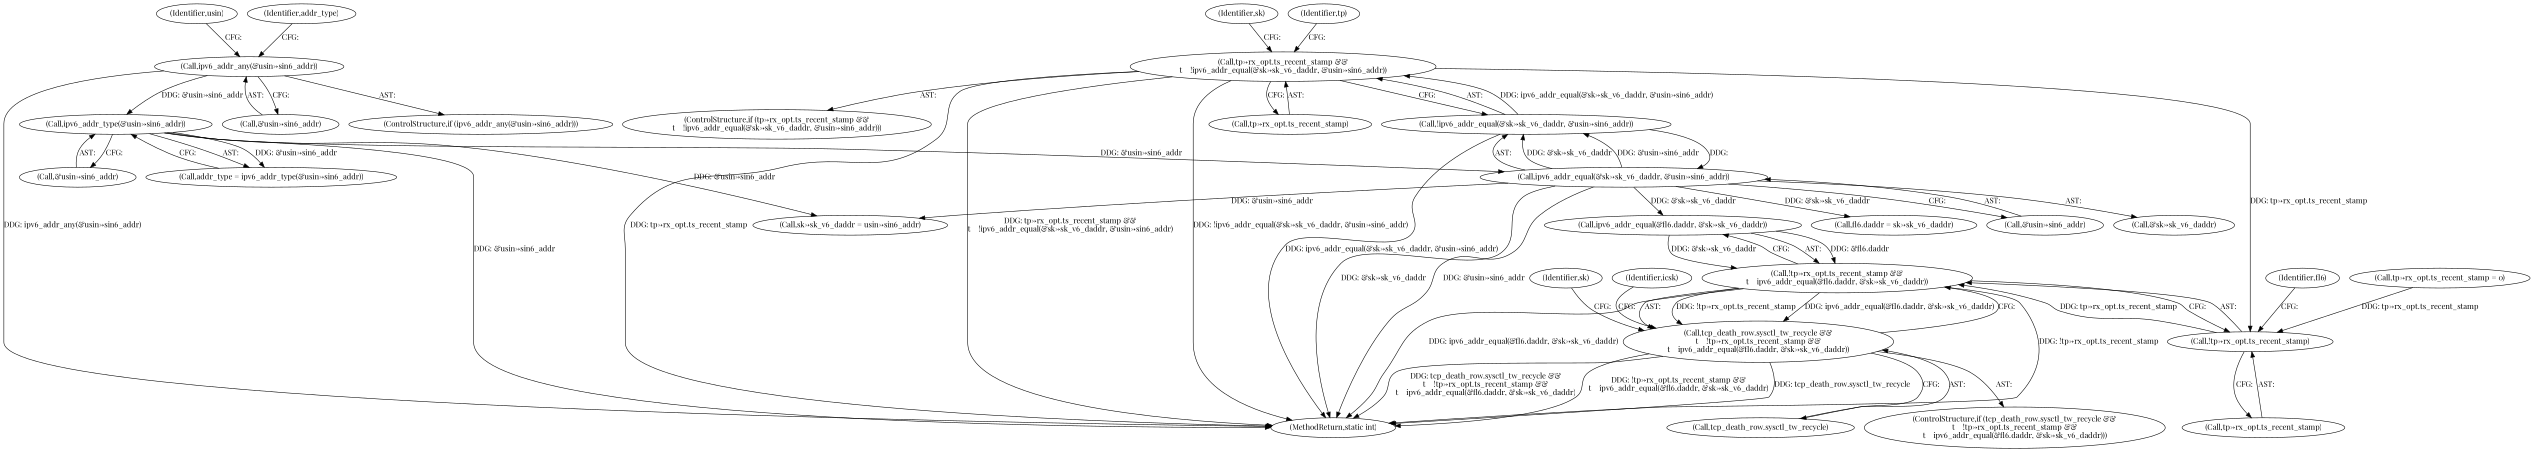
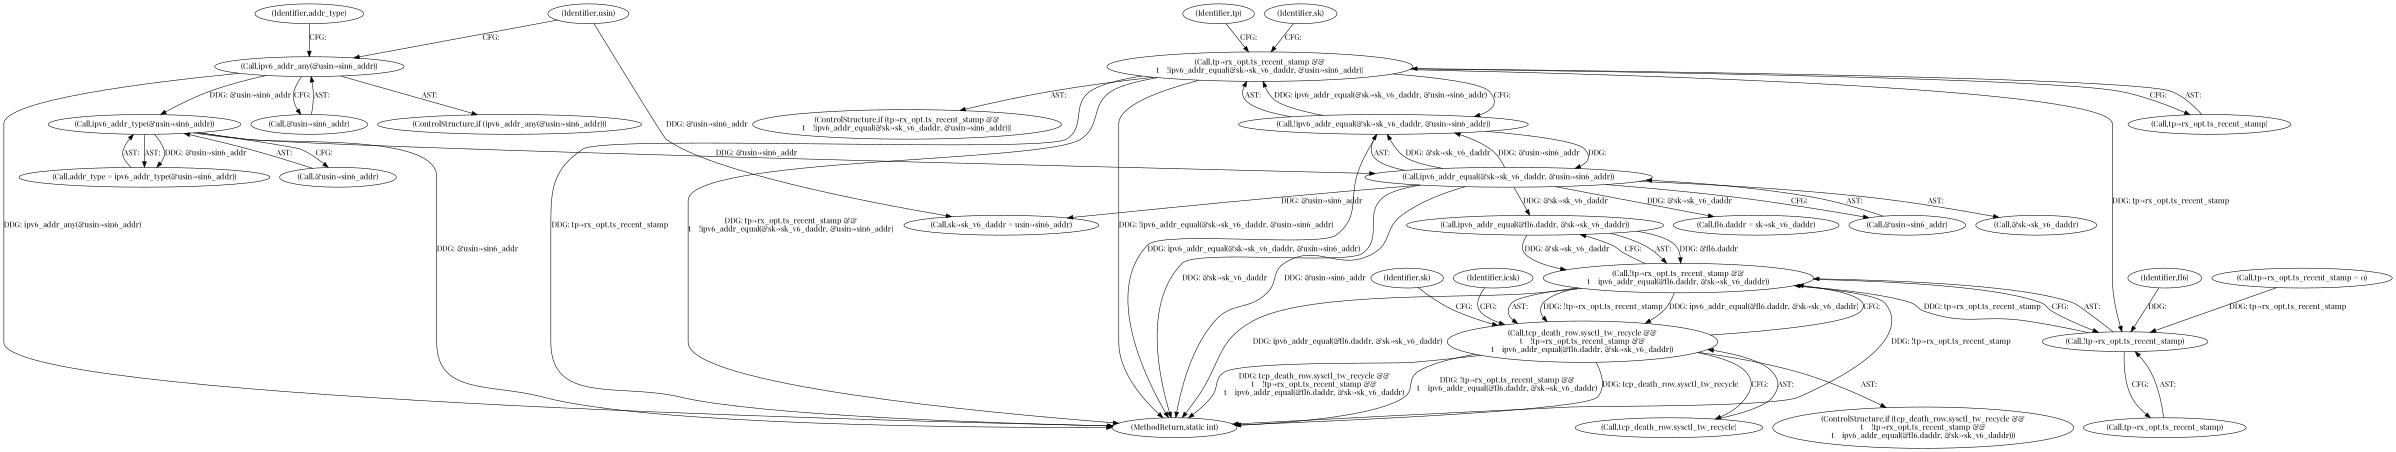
(491, 150) -> (737, 169)
(189, 153) -> (133, 153)
(2291, 307) -> (2158, 307)
